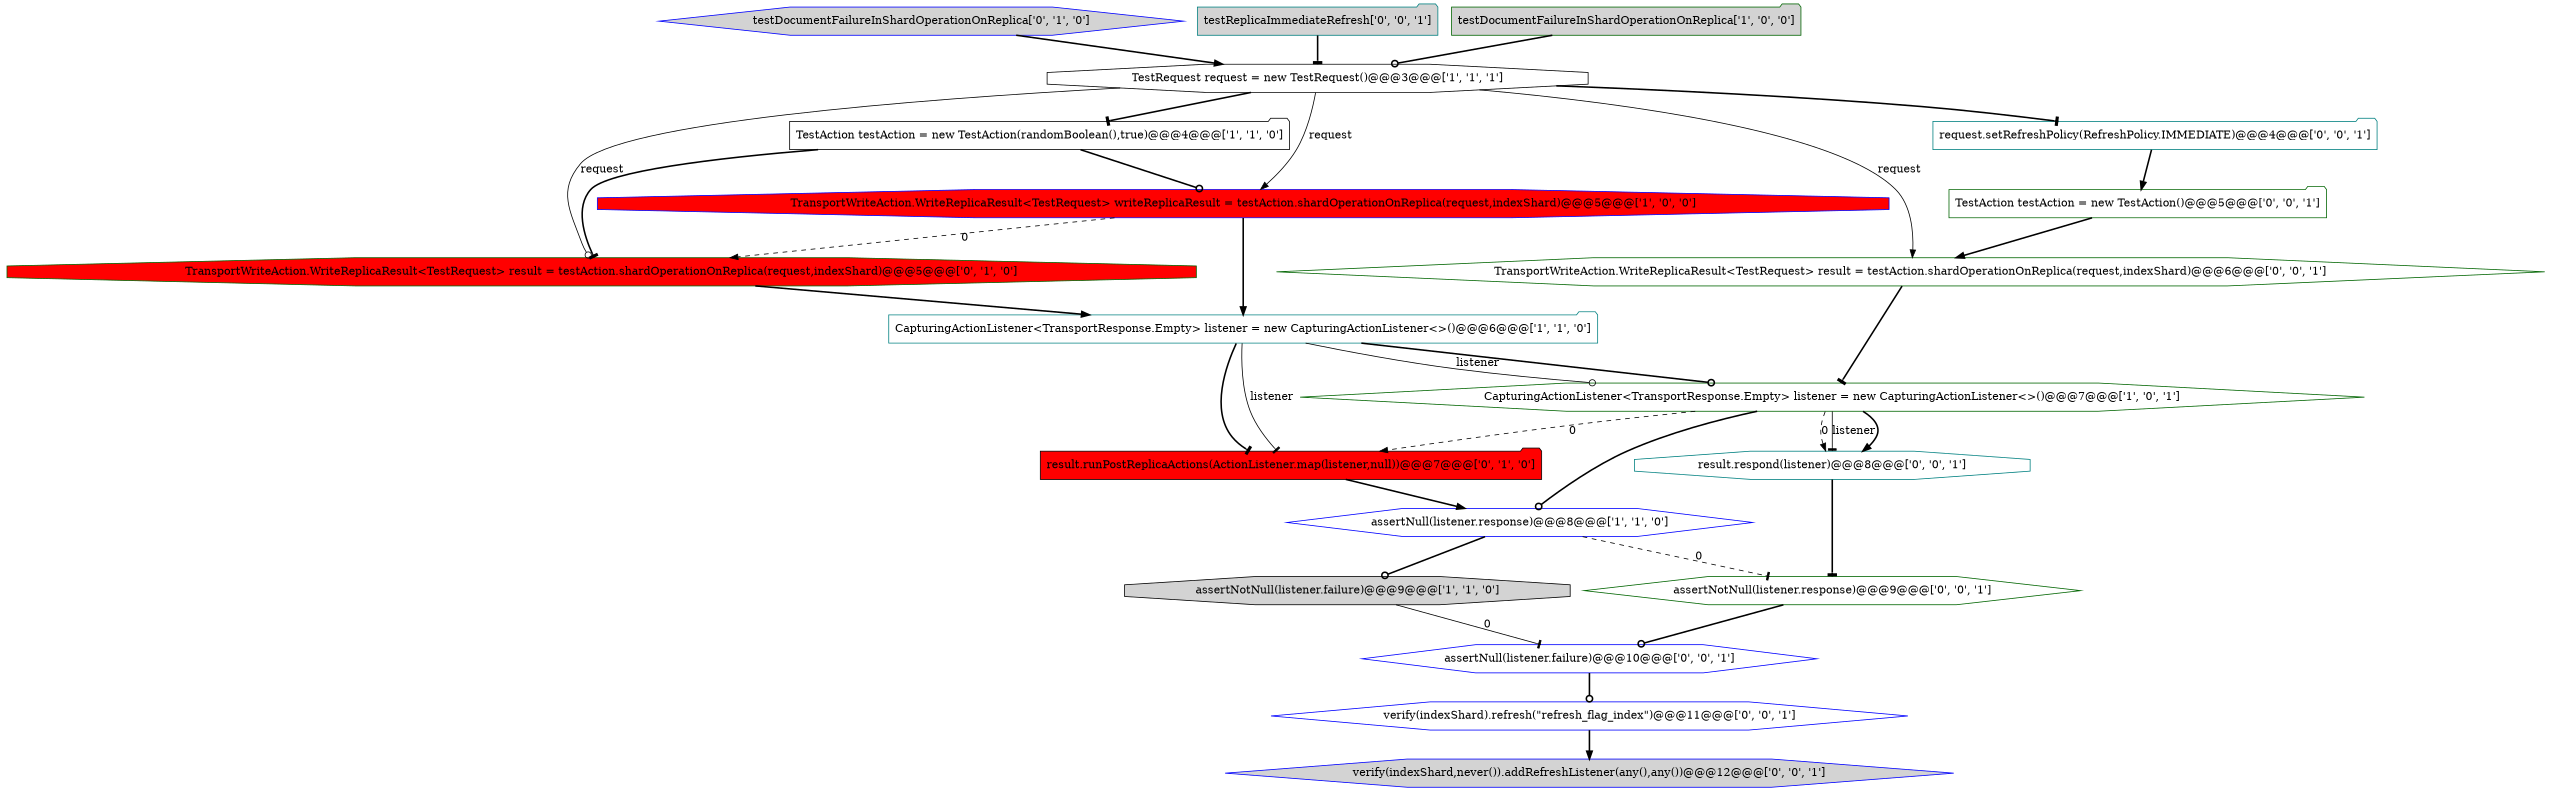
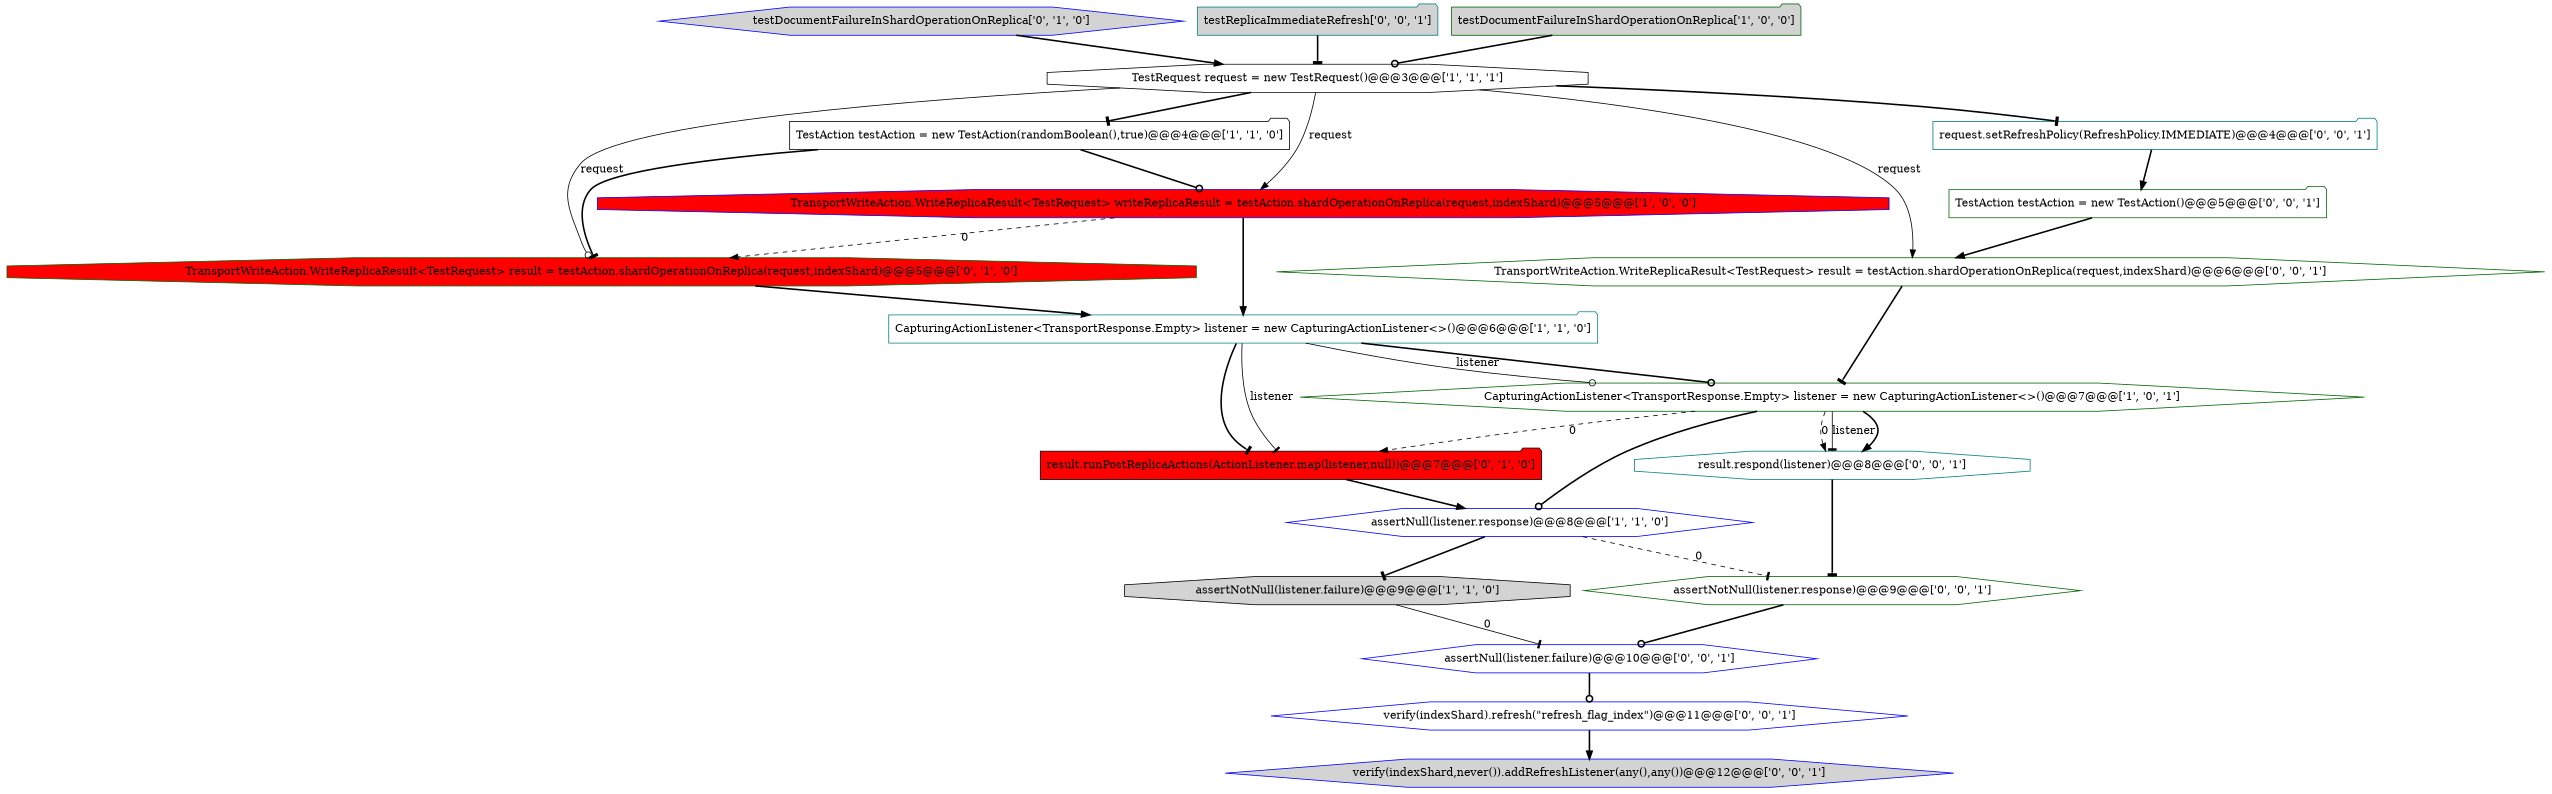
(1437, 555) -> (1435, 556)
